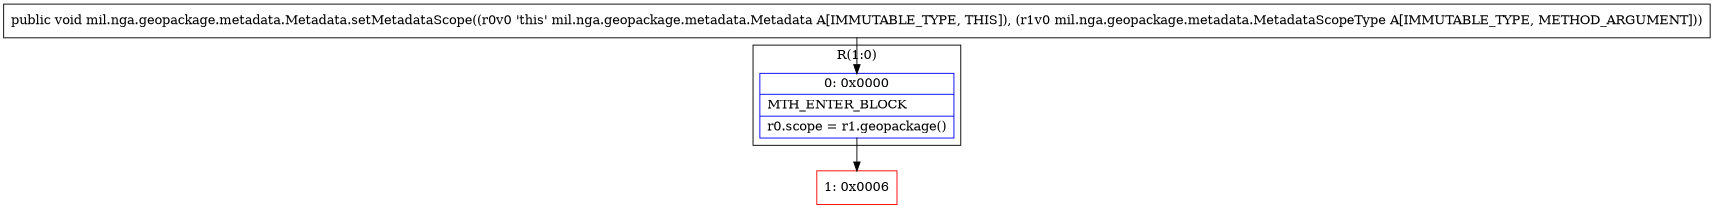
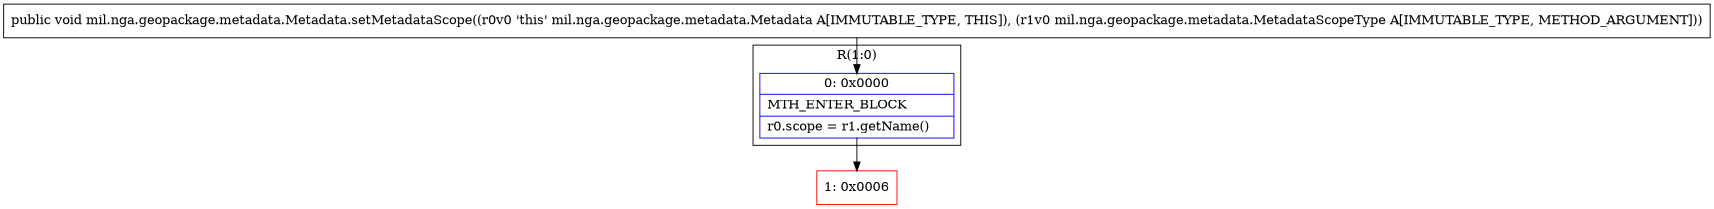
(857, 127) -> (848, 127)
